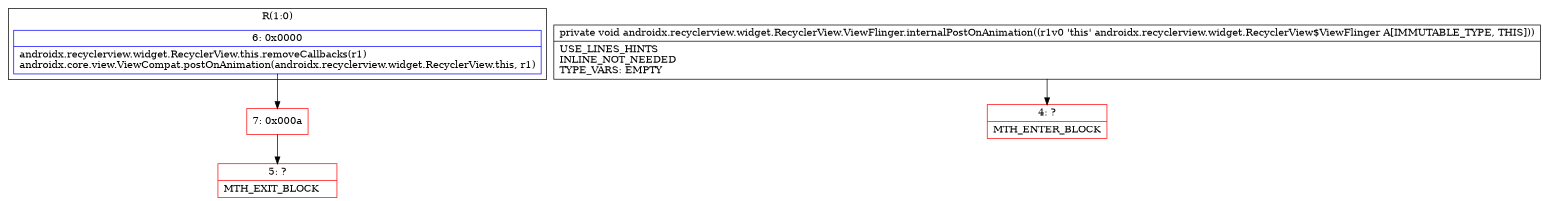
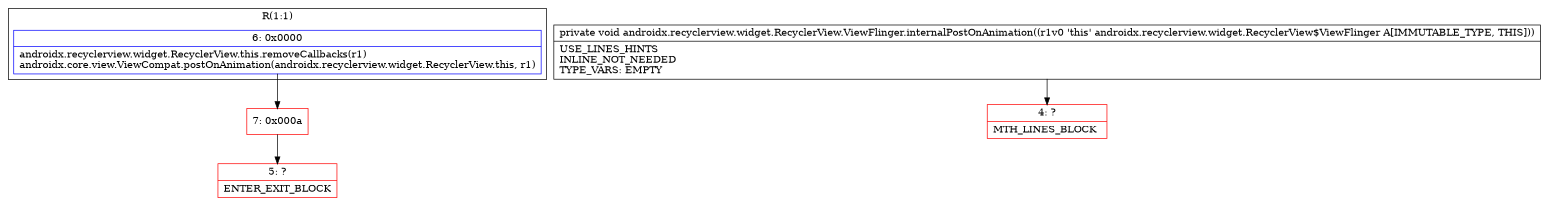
(277, 17) -> (277, 17)
(1047, 130) -> (1045, 130)
(271, 189) -> (277, 189)
